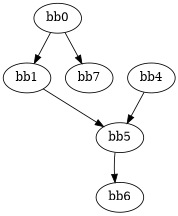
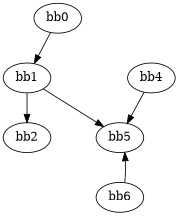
(89, 78) -> none
none -> (27, 138)
(114, 163) -> (125, 172)
